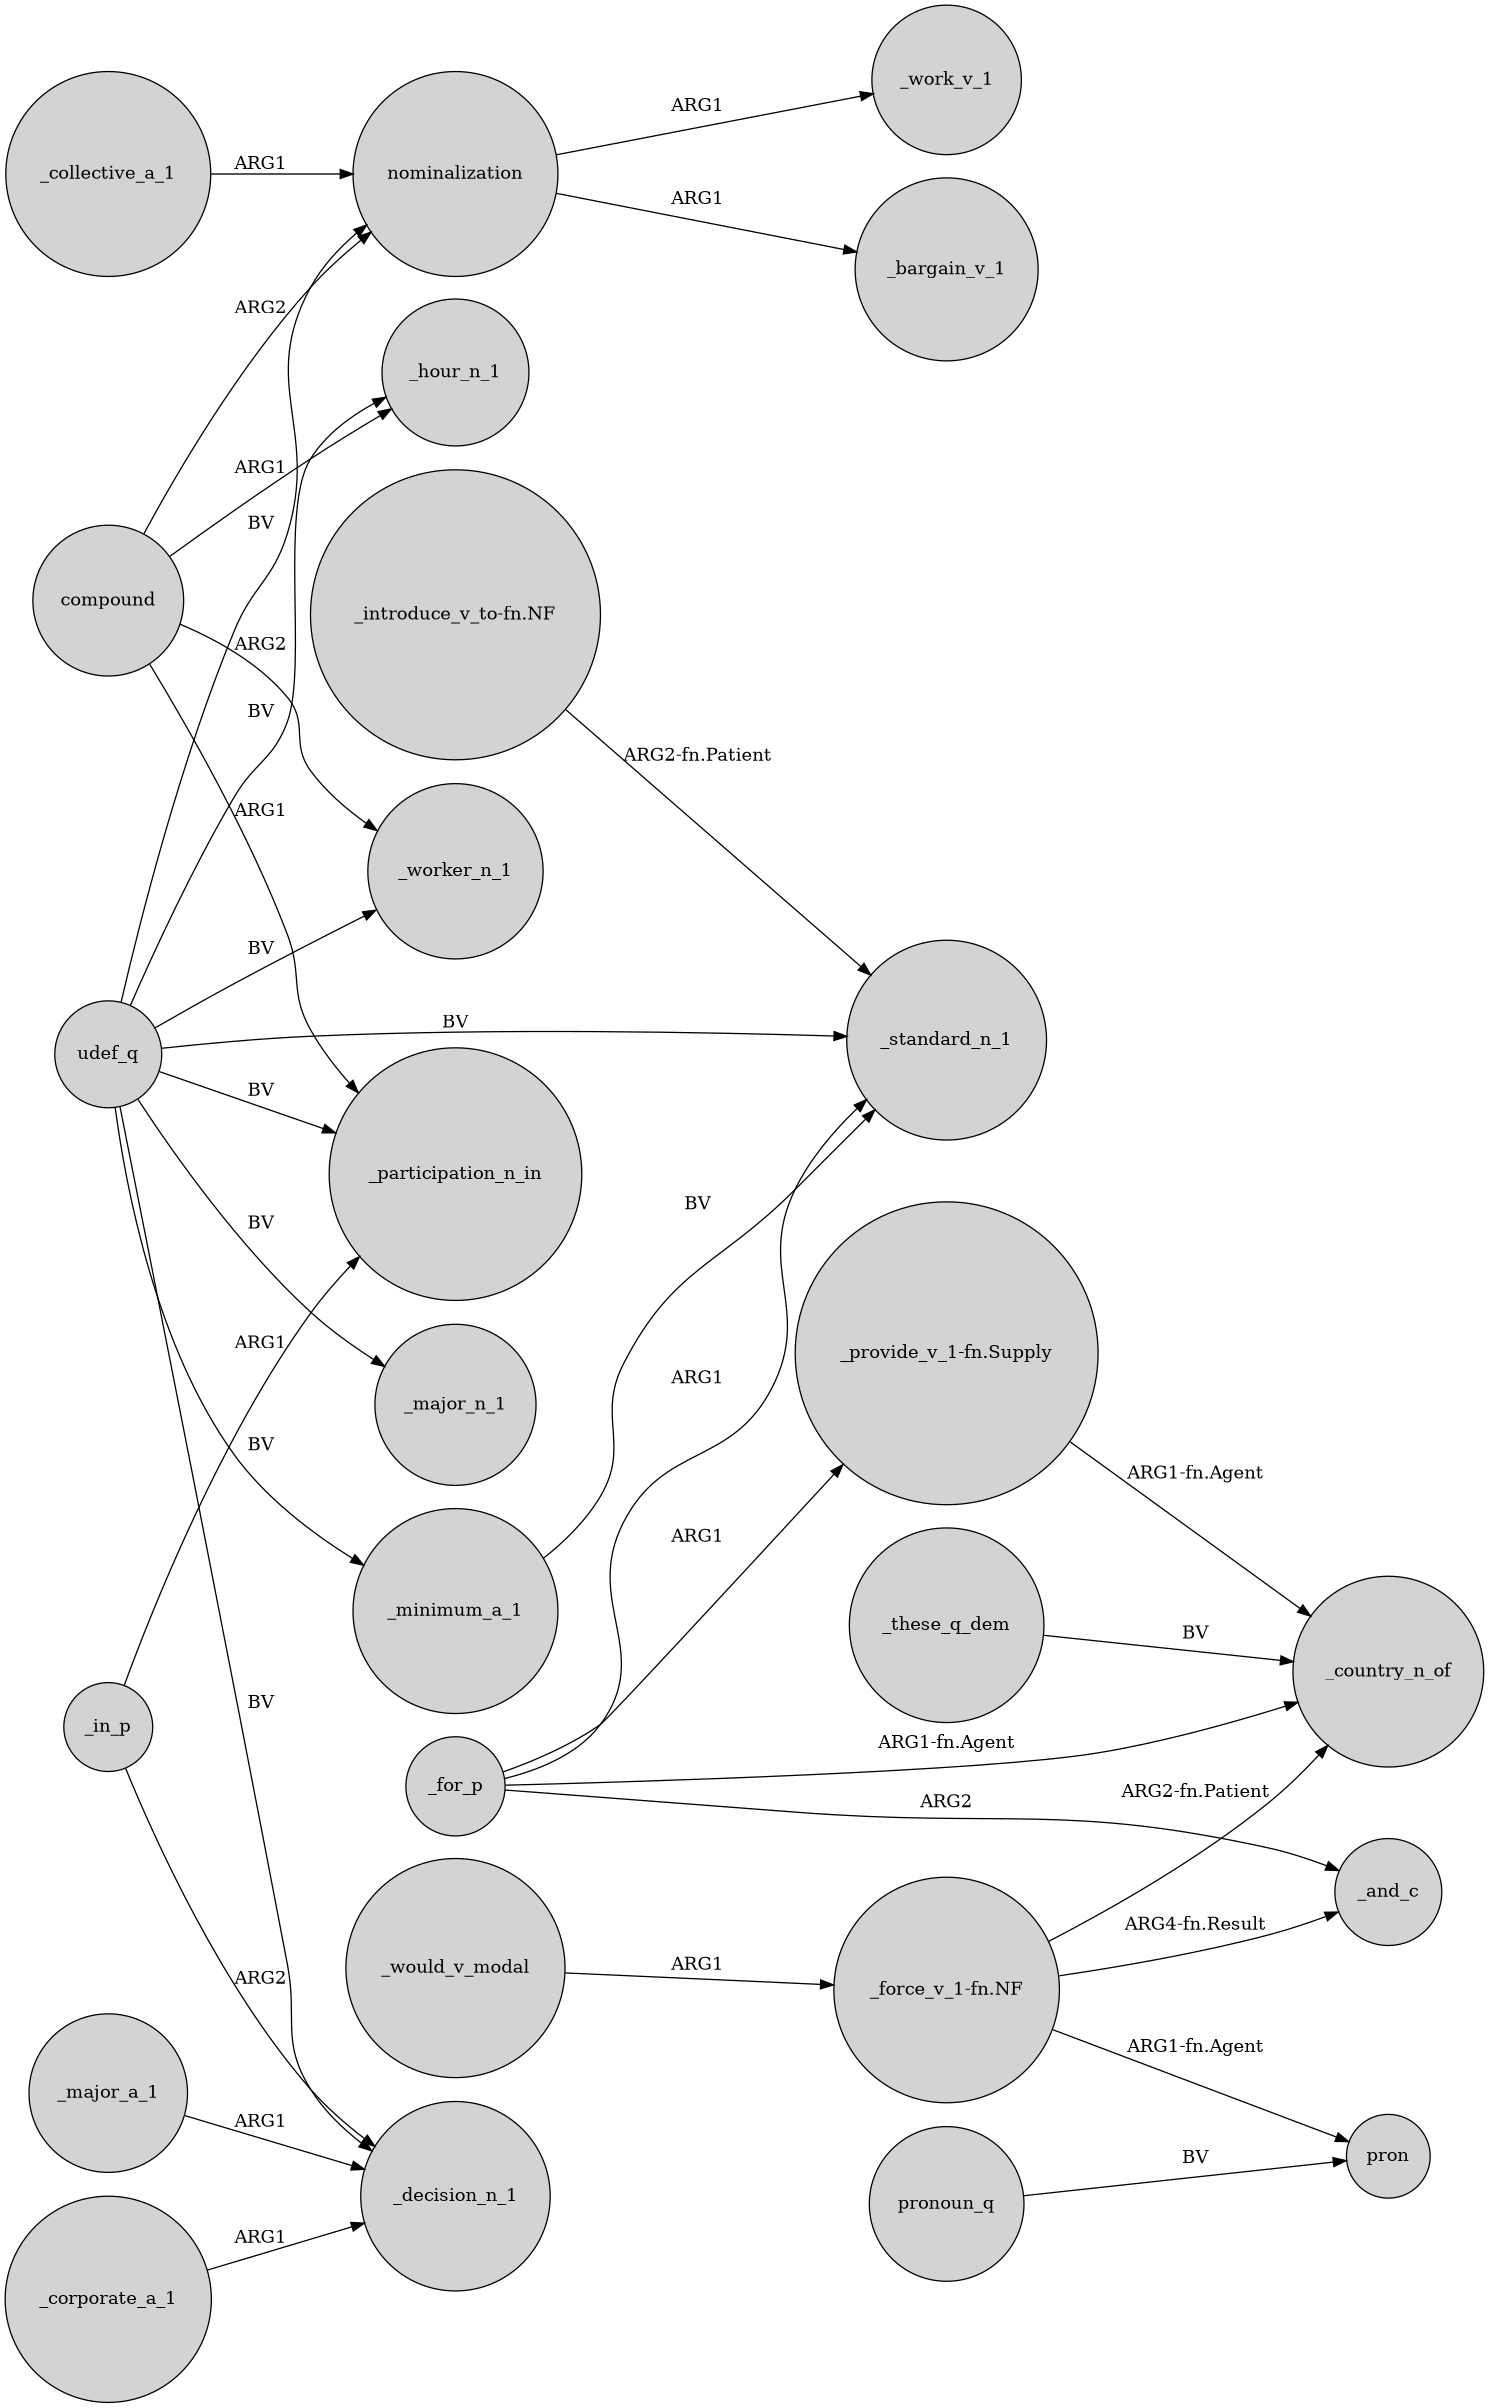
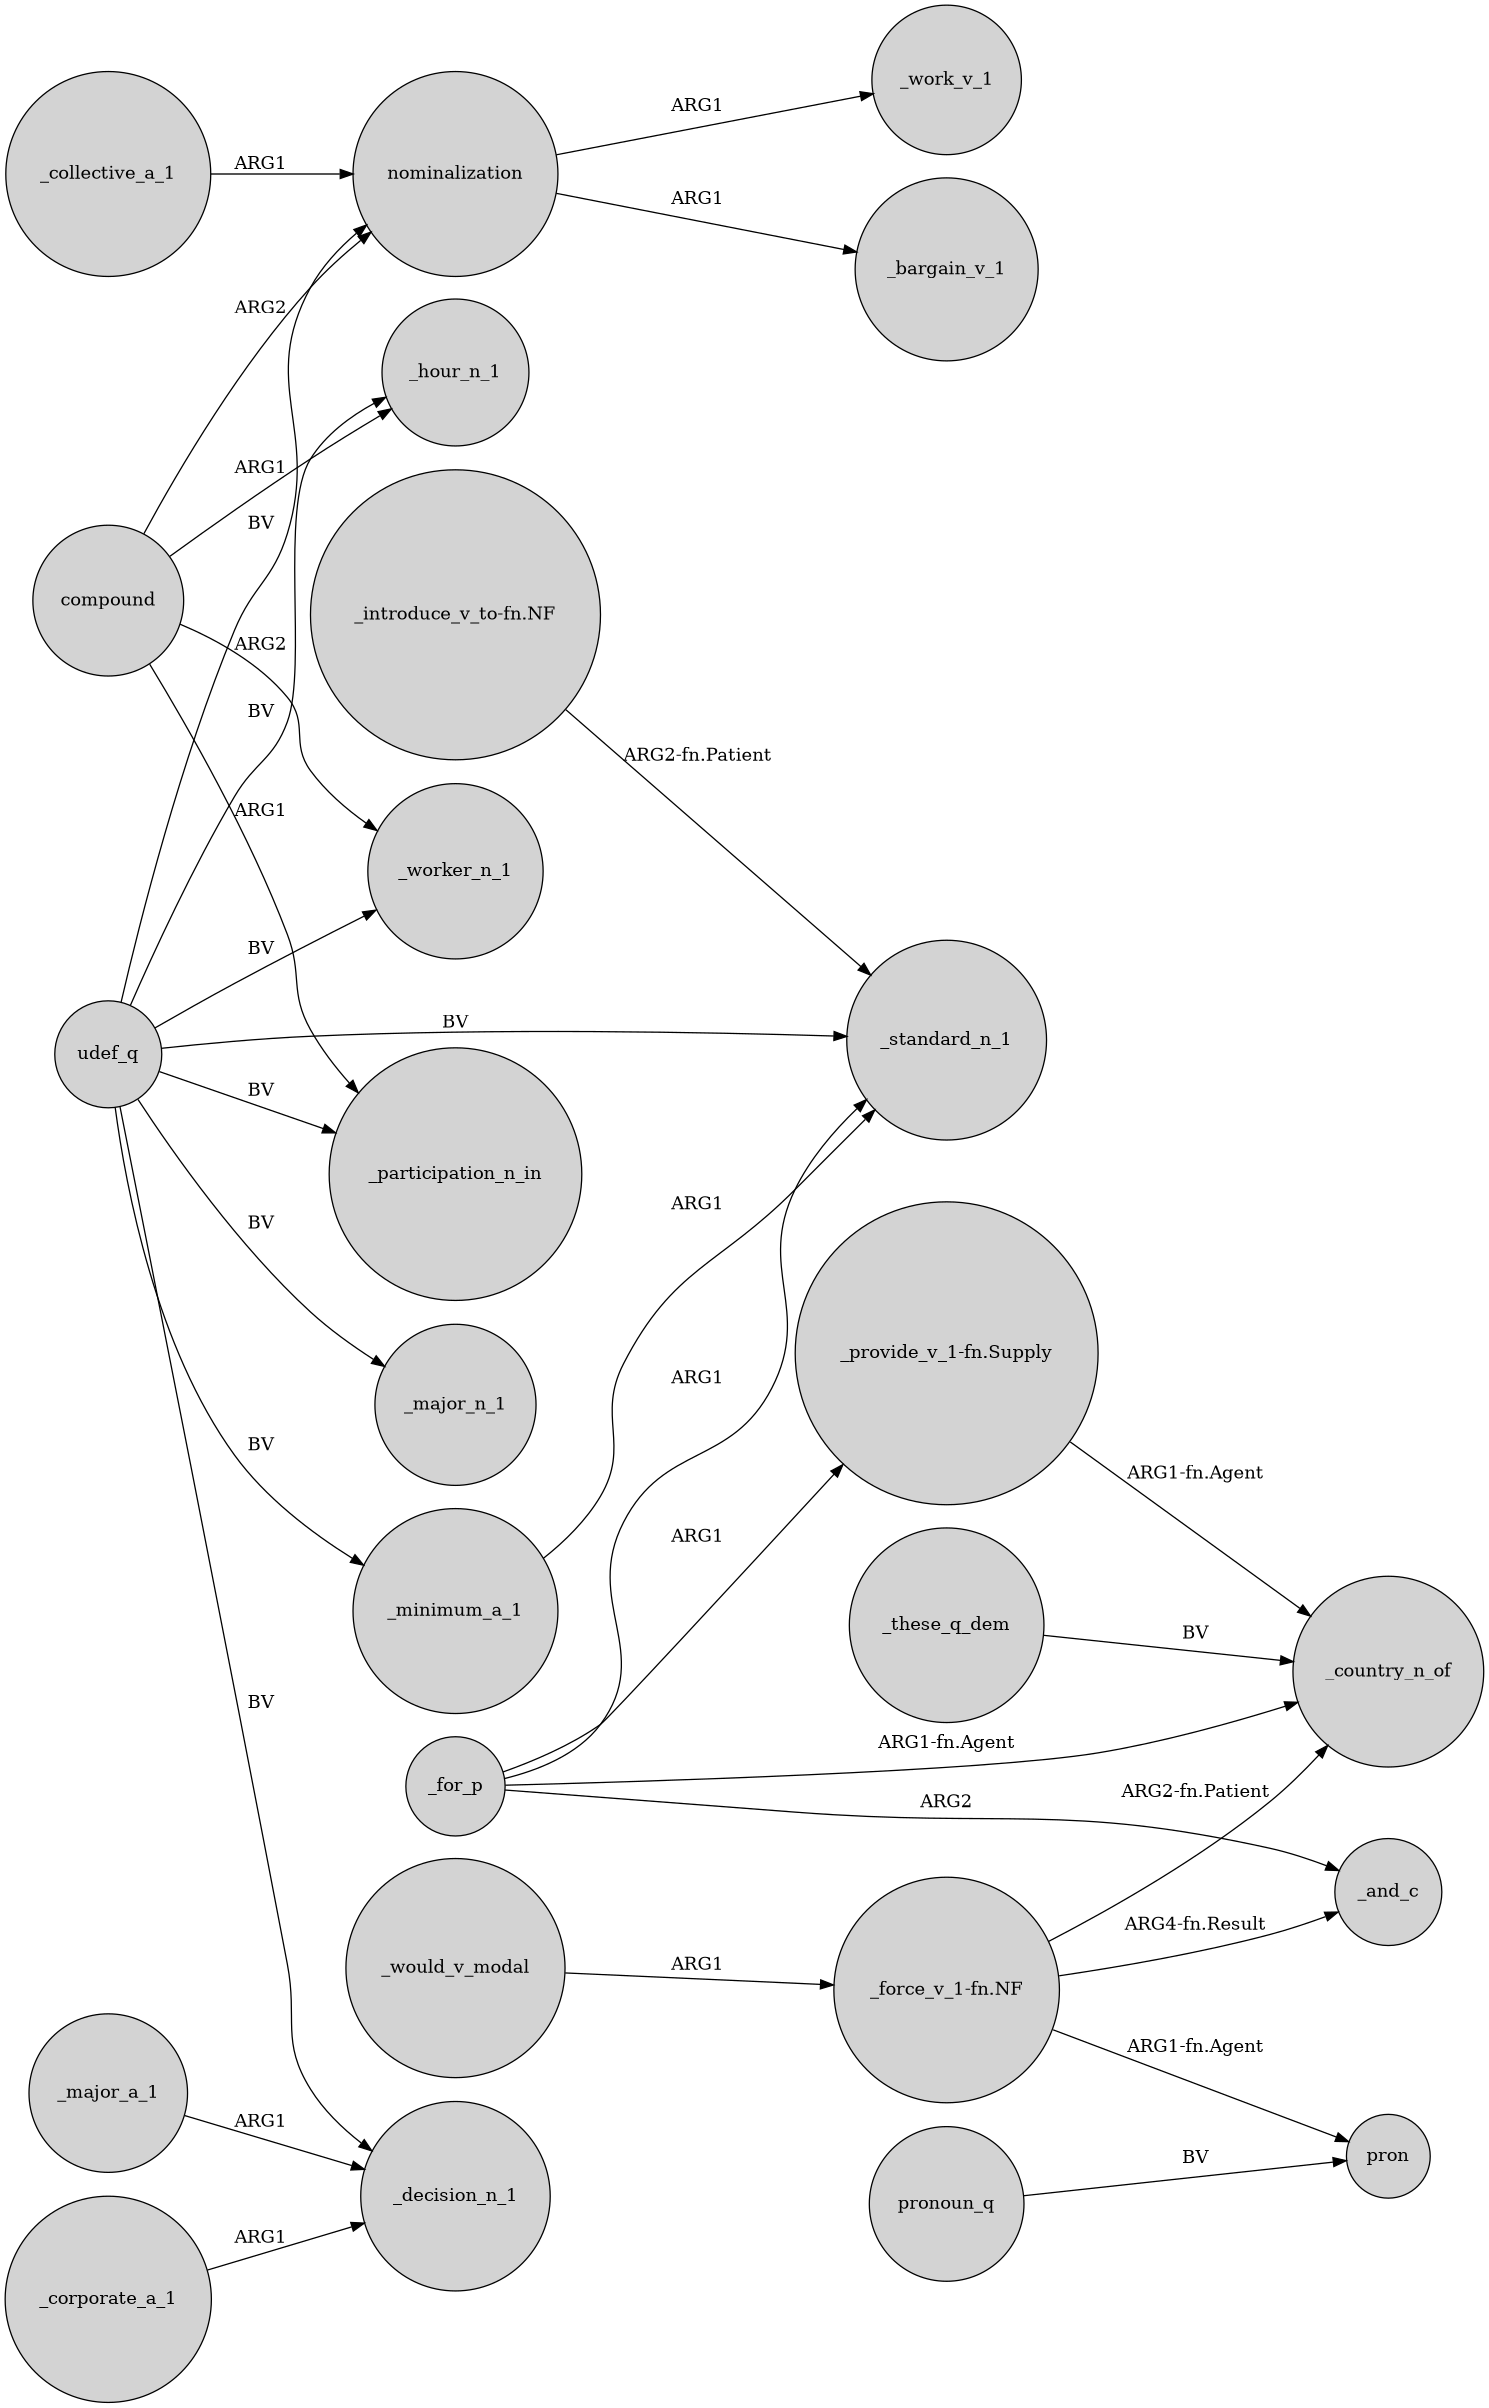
(698, 1204) -> (698, 1204)
(108, 1727) -> none
